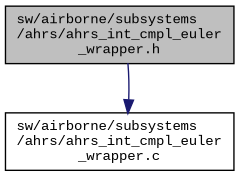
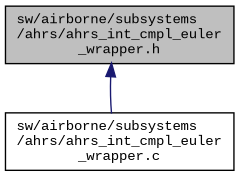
(129, 81) -> (111, 95)
